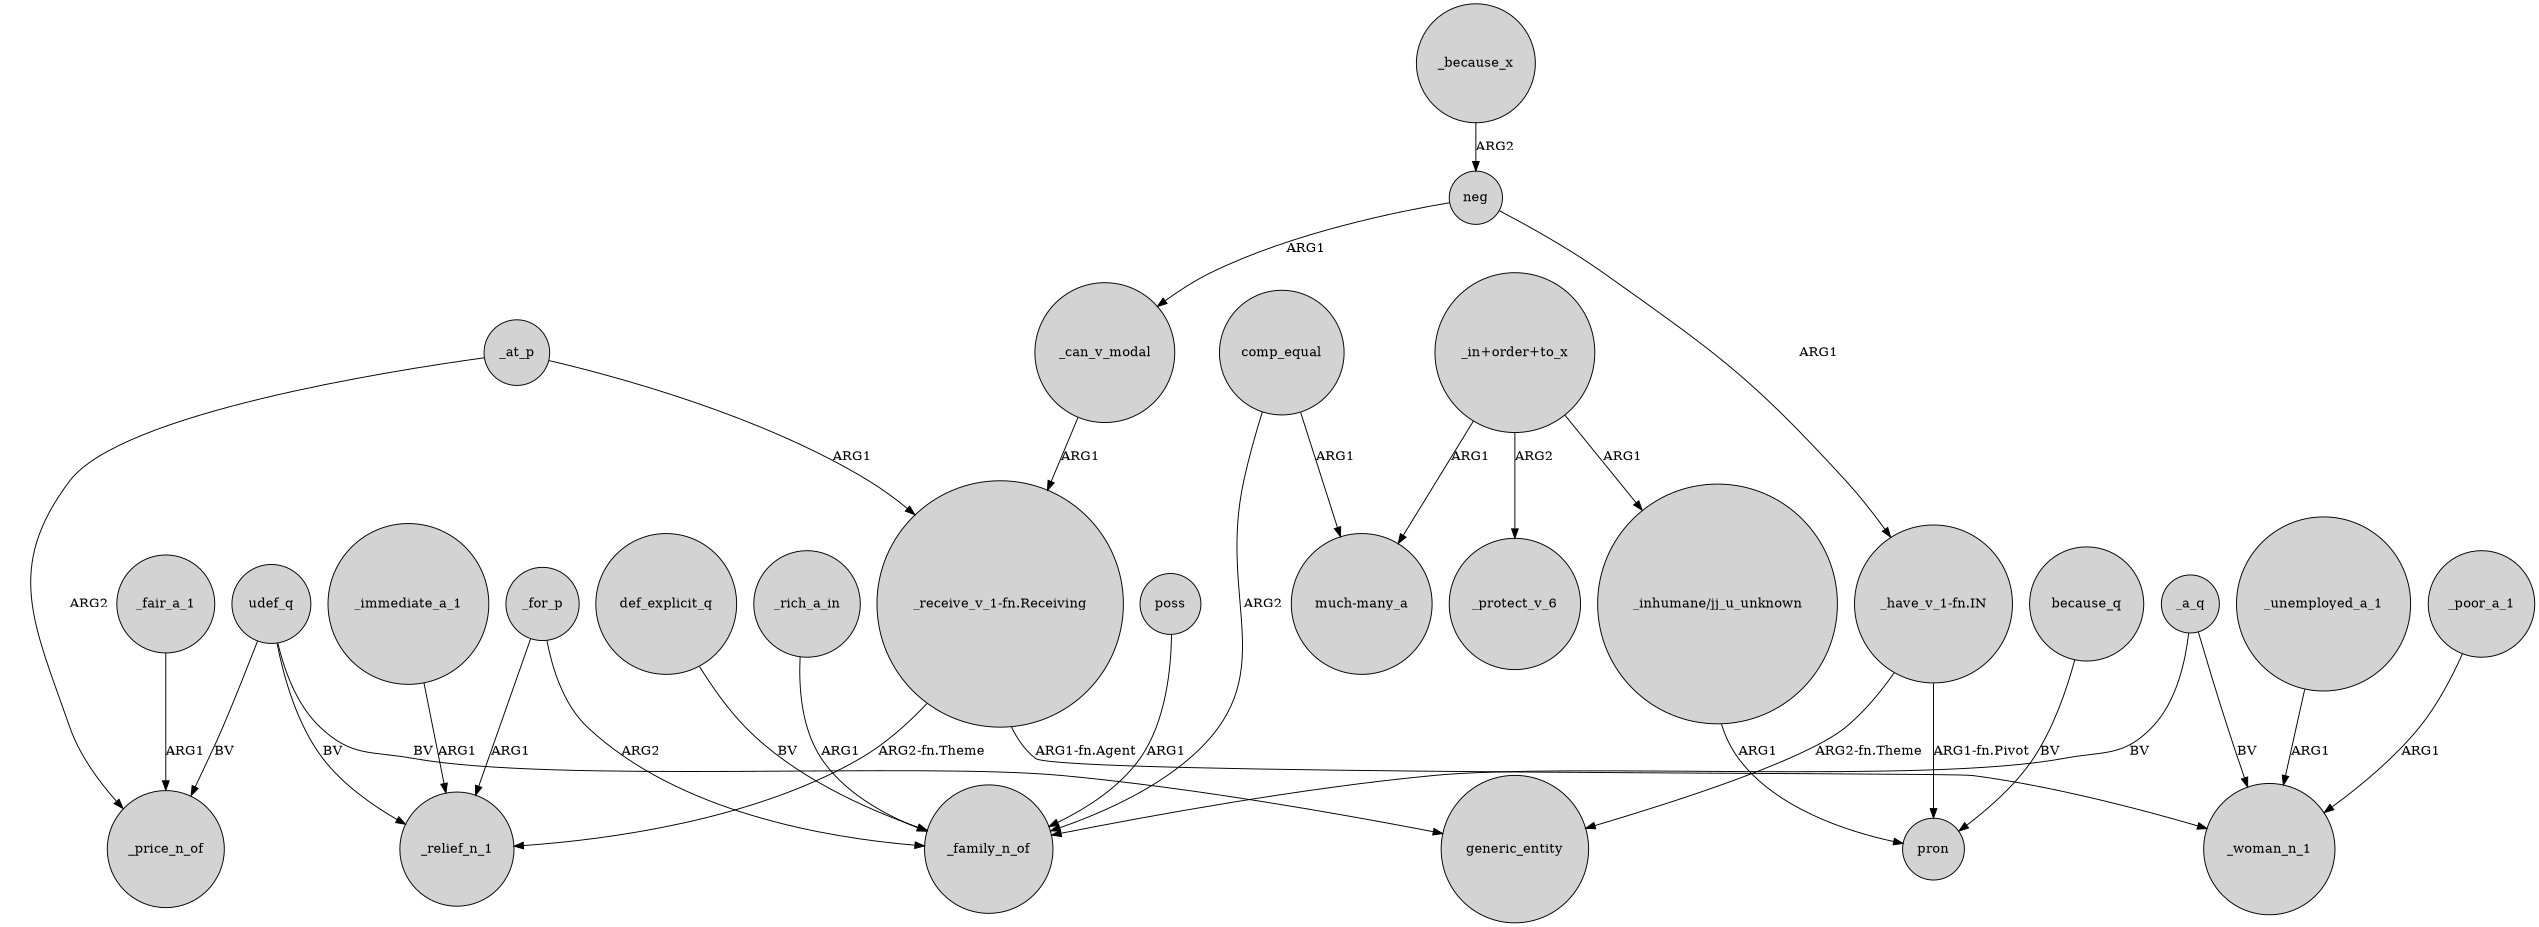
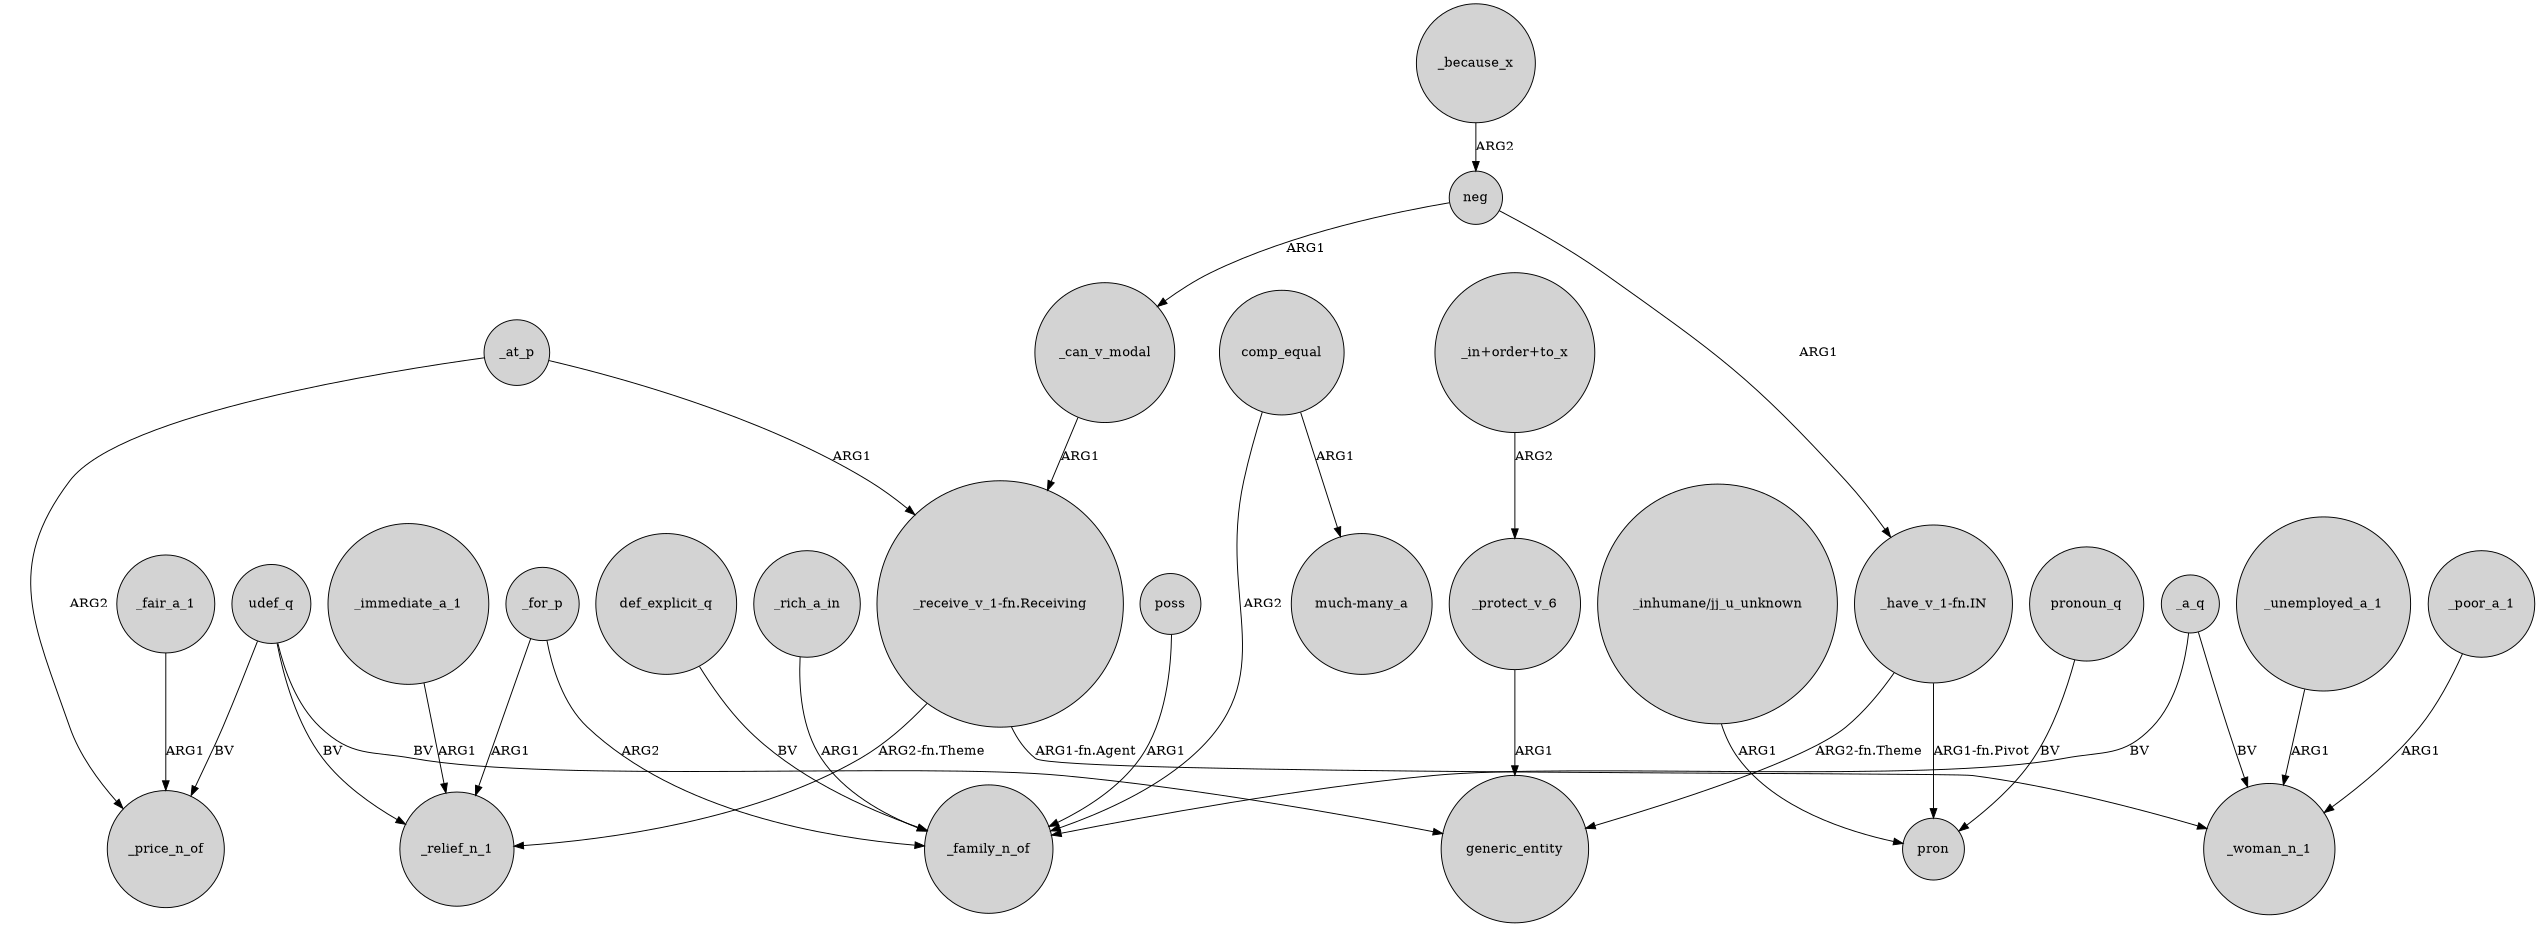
(1600, 459) -> none
(1438, 478) -> none
(2087, 604) -> (2087, 604)
none -> (1515, 718)
